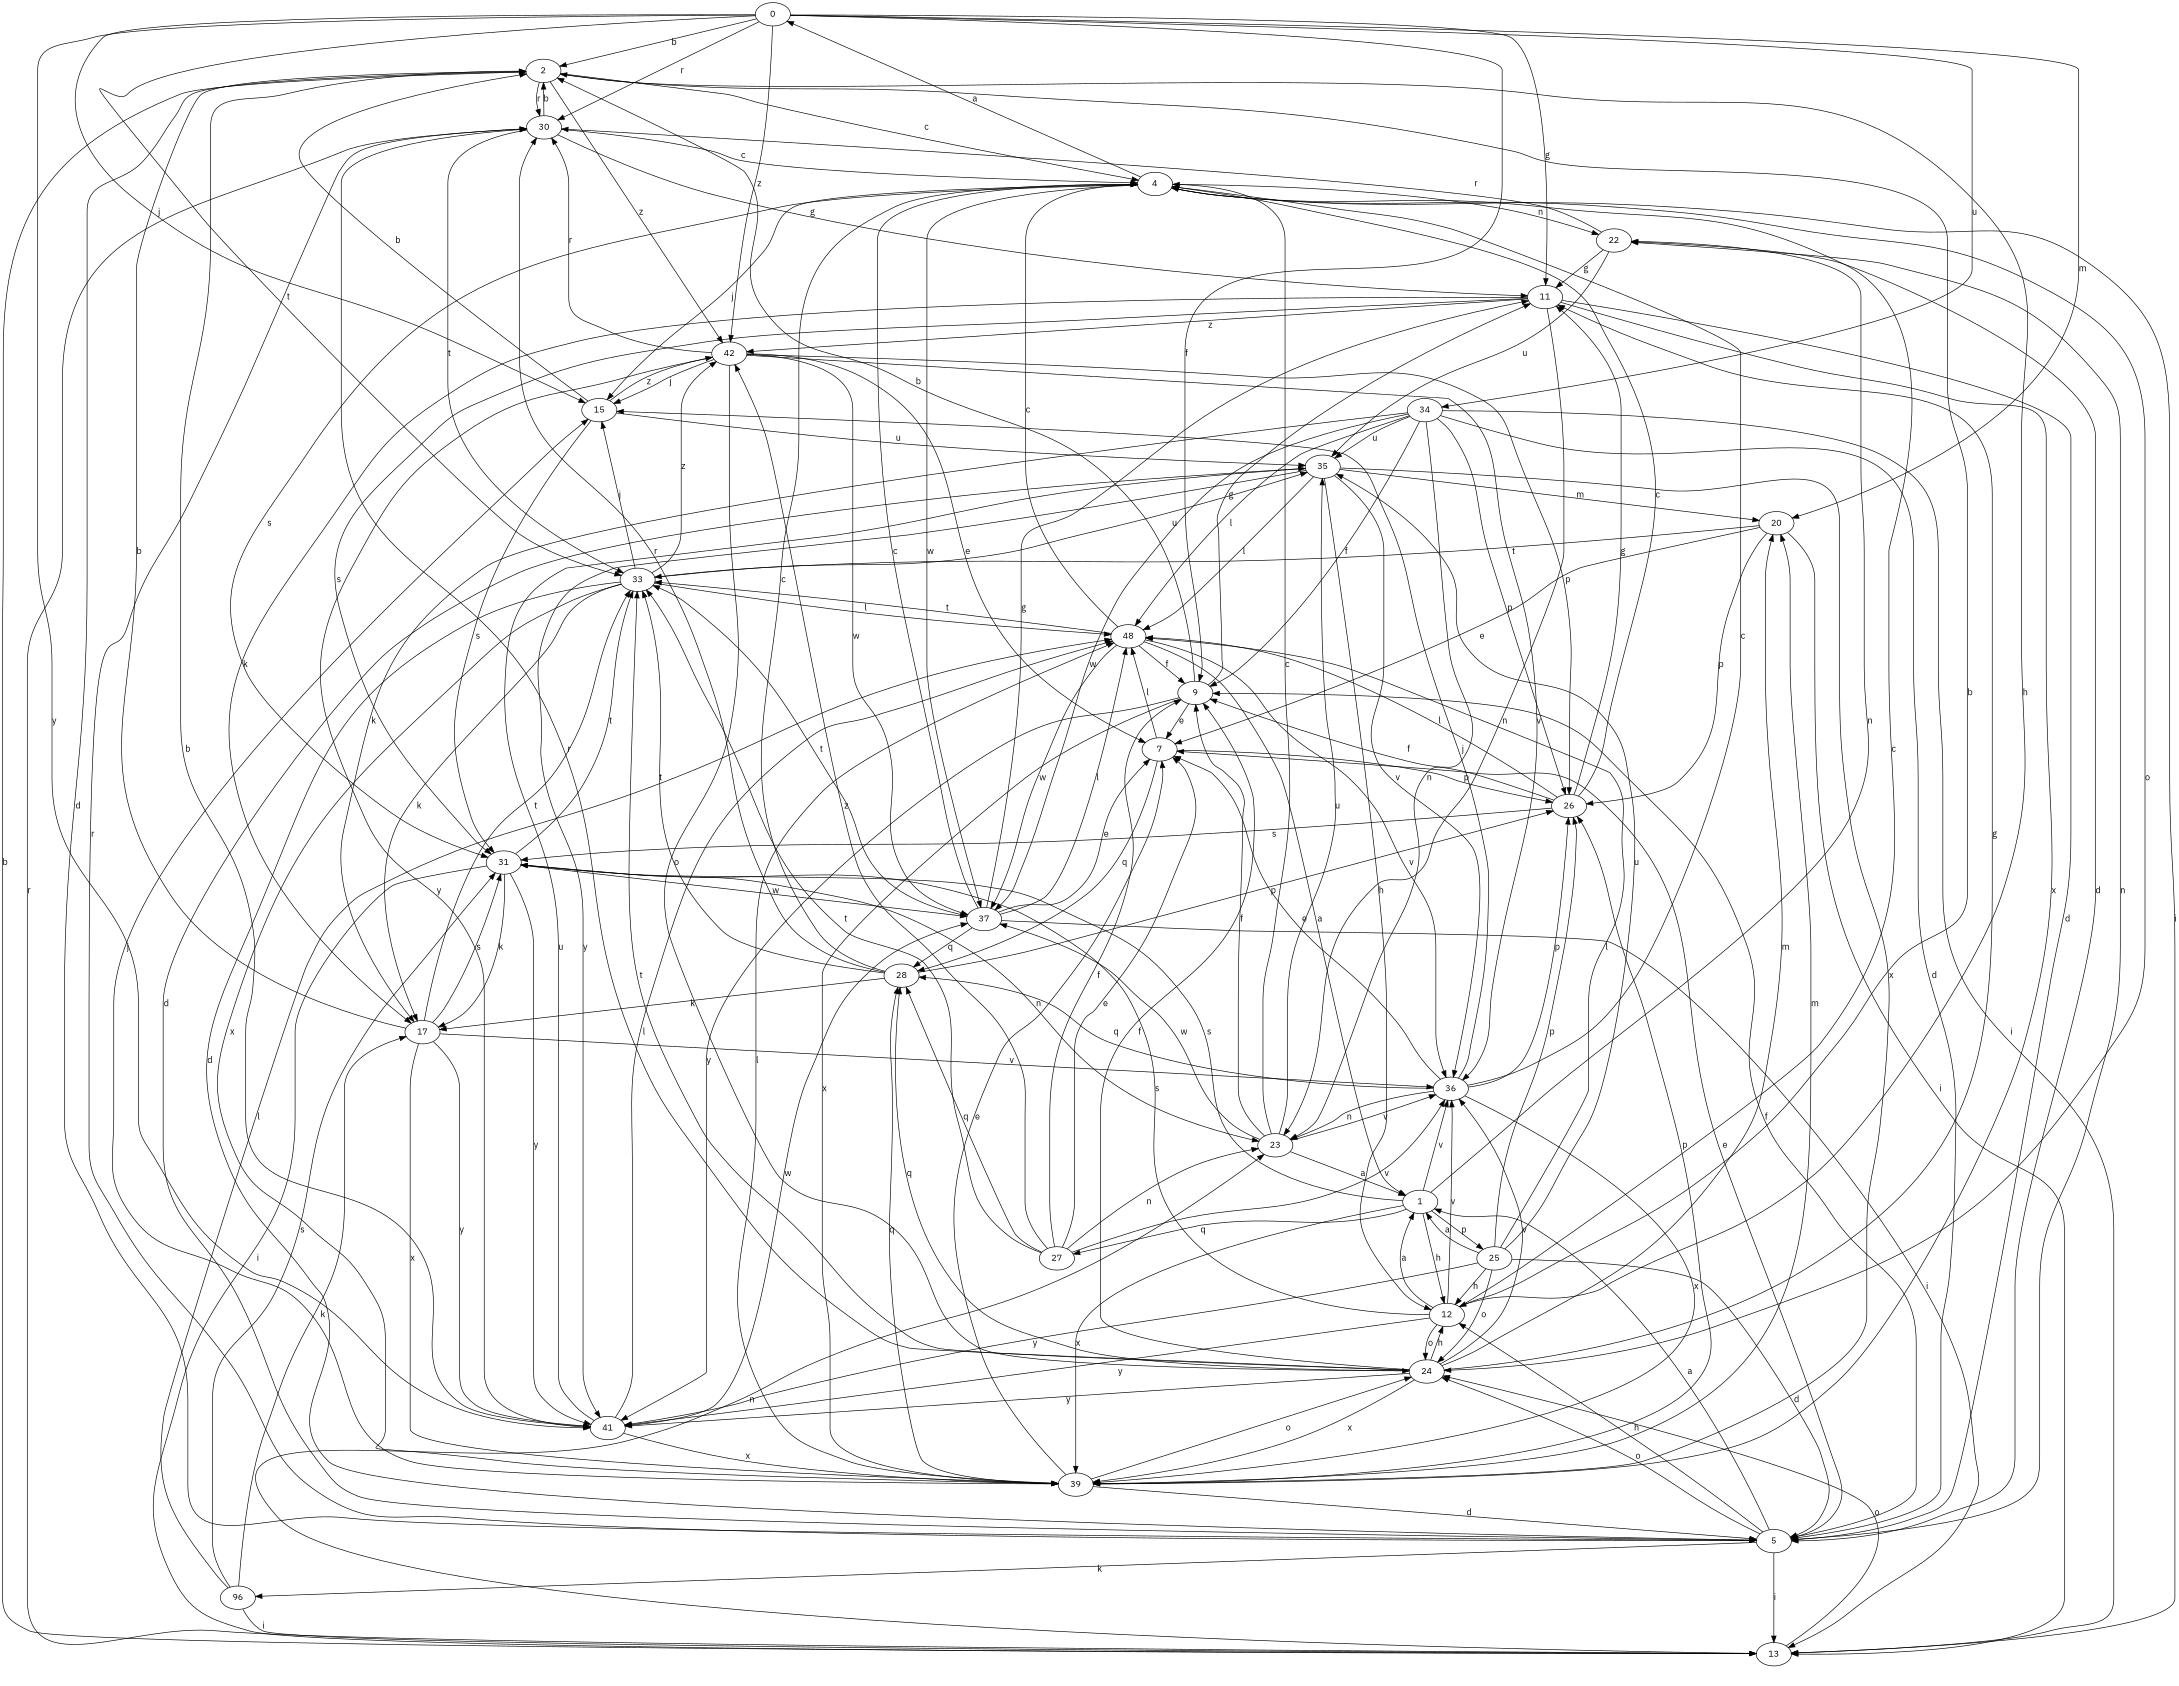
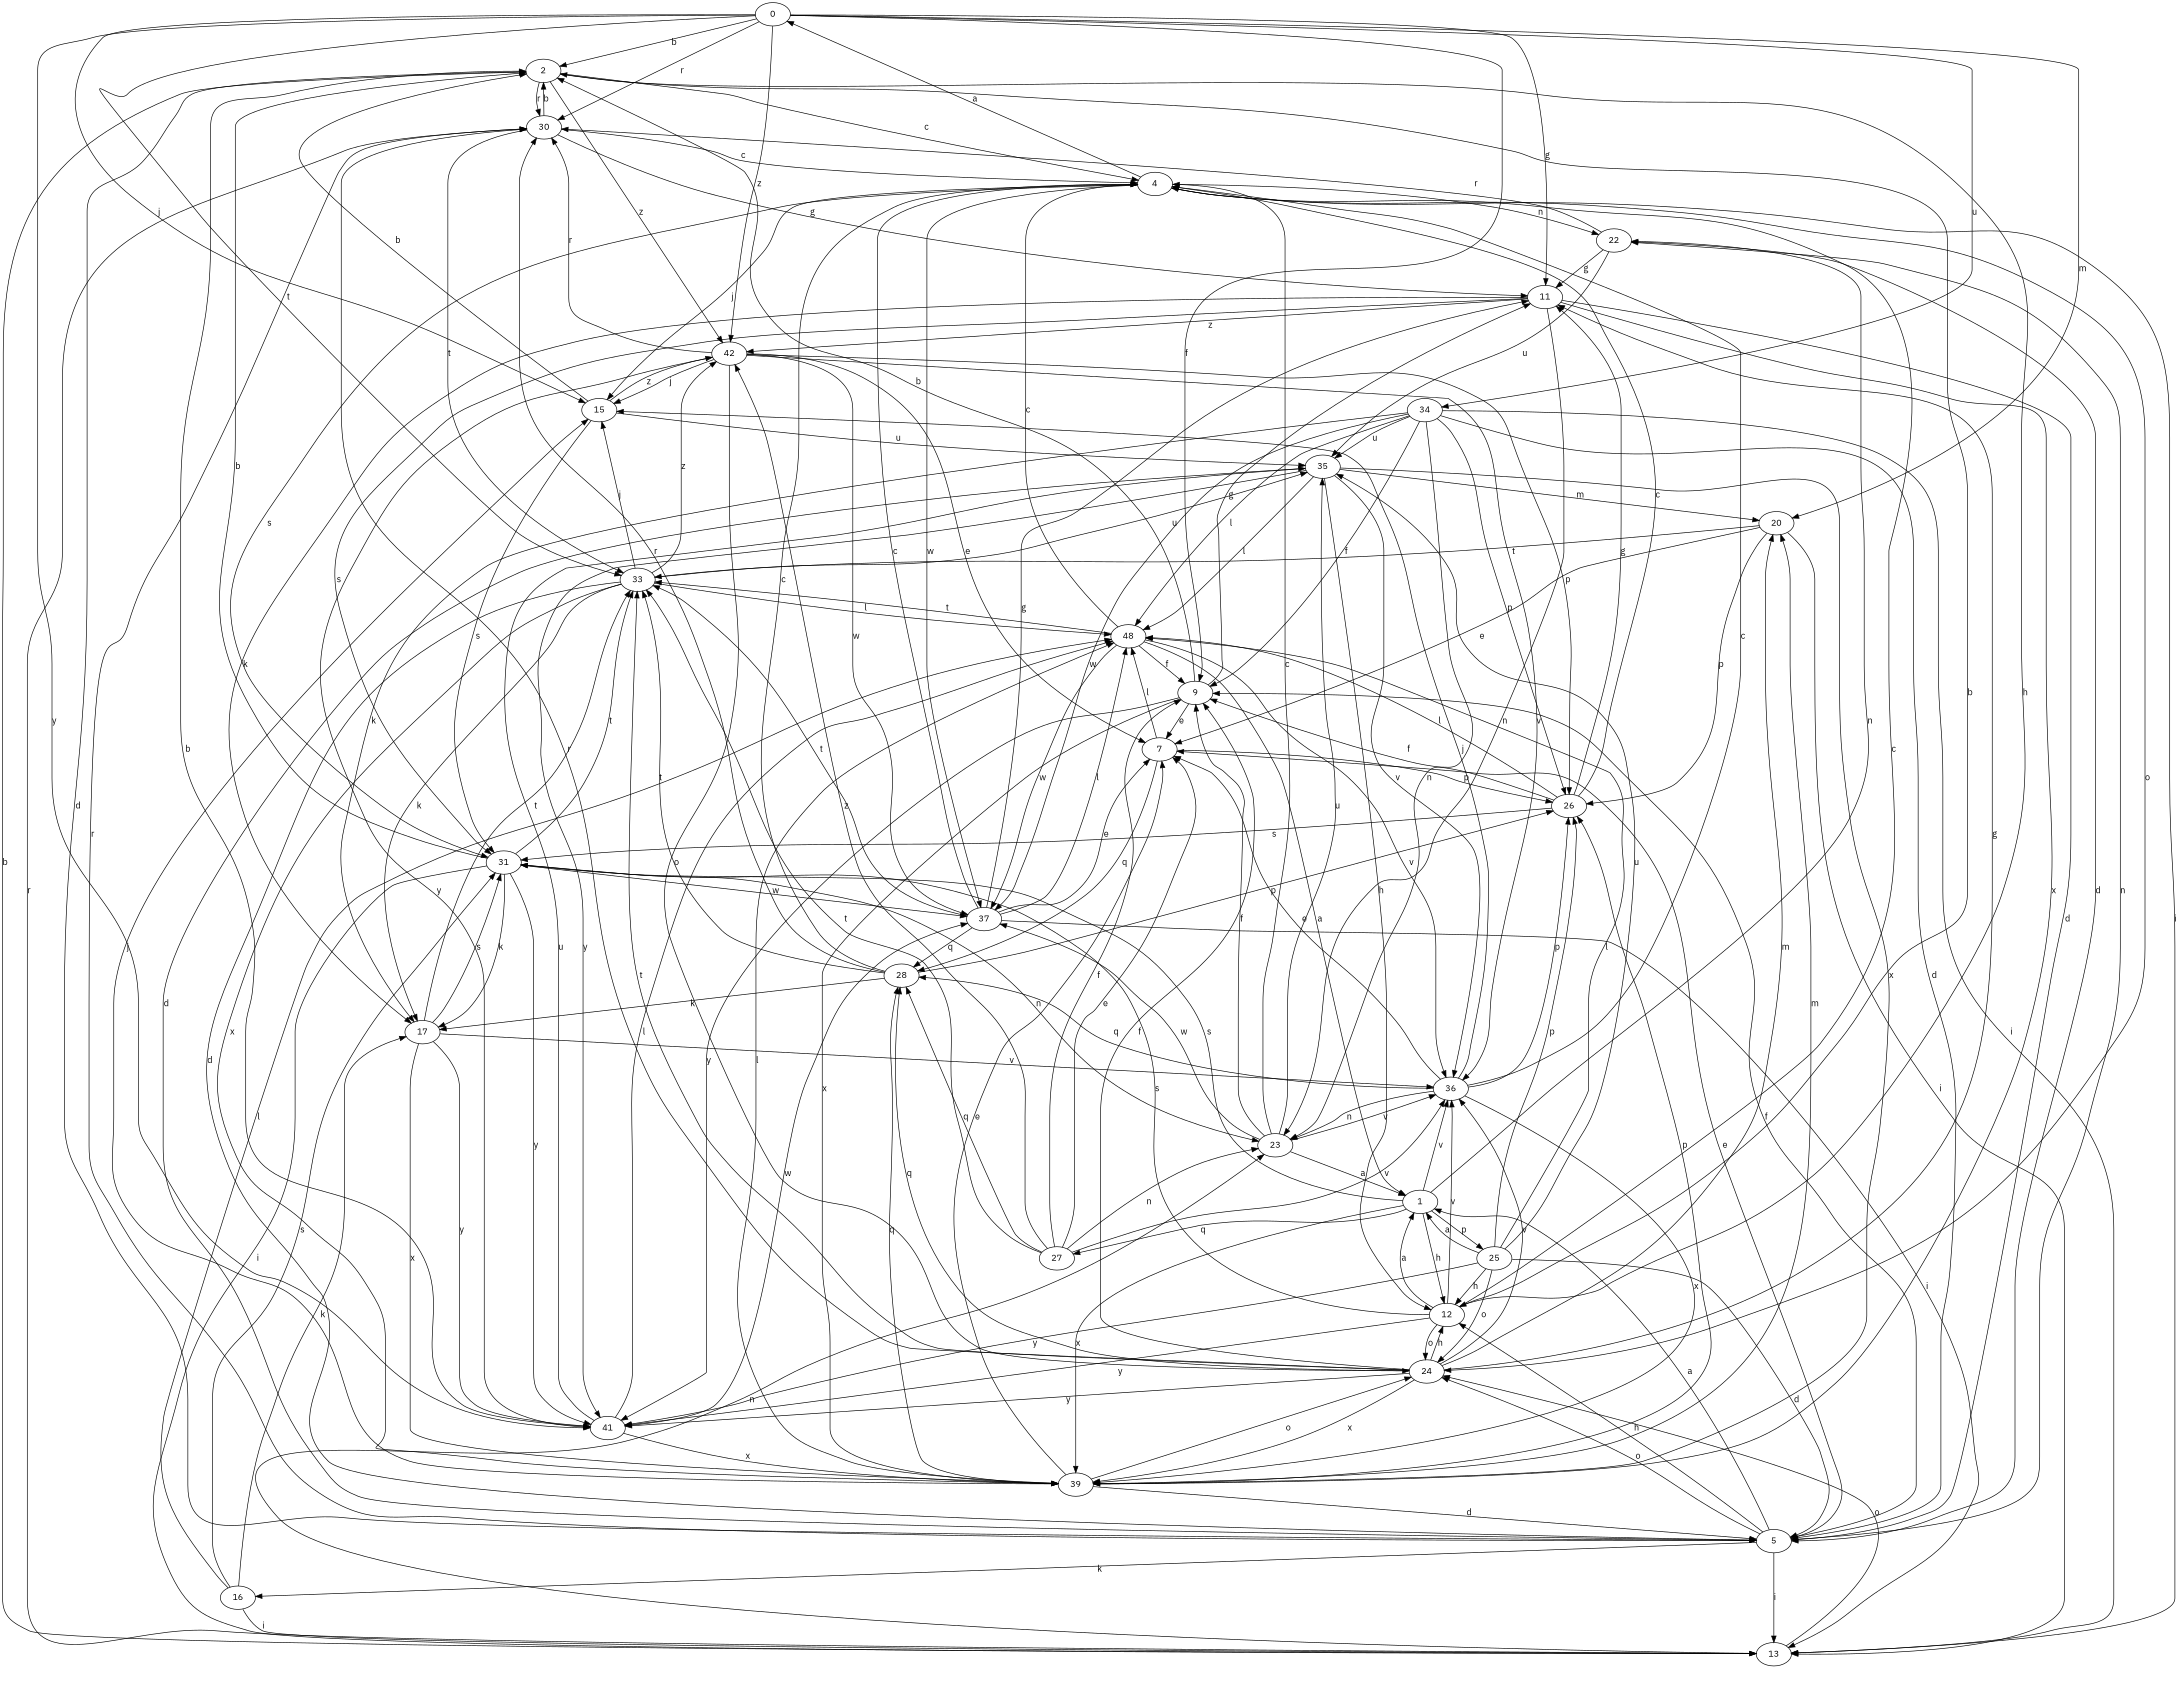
(136, 472) -> (235, 420)
(238, 1598) -> (238, 1598)
